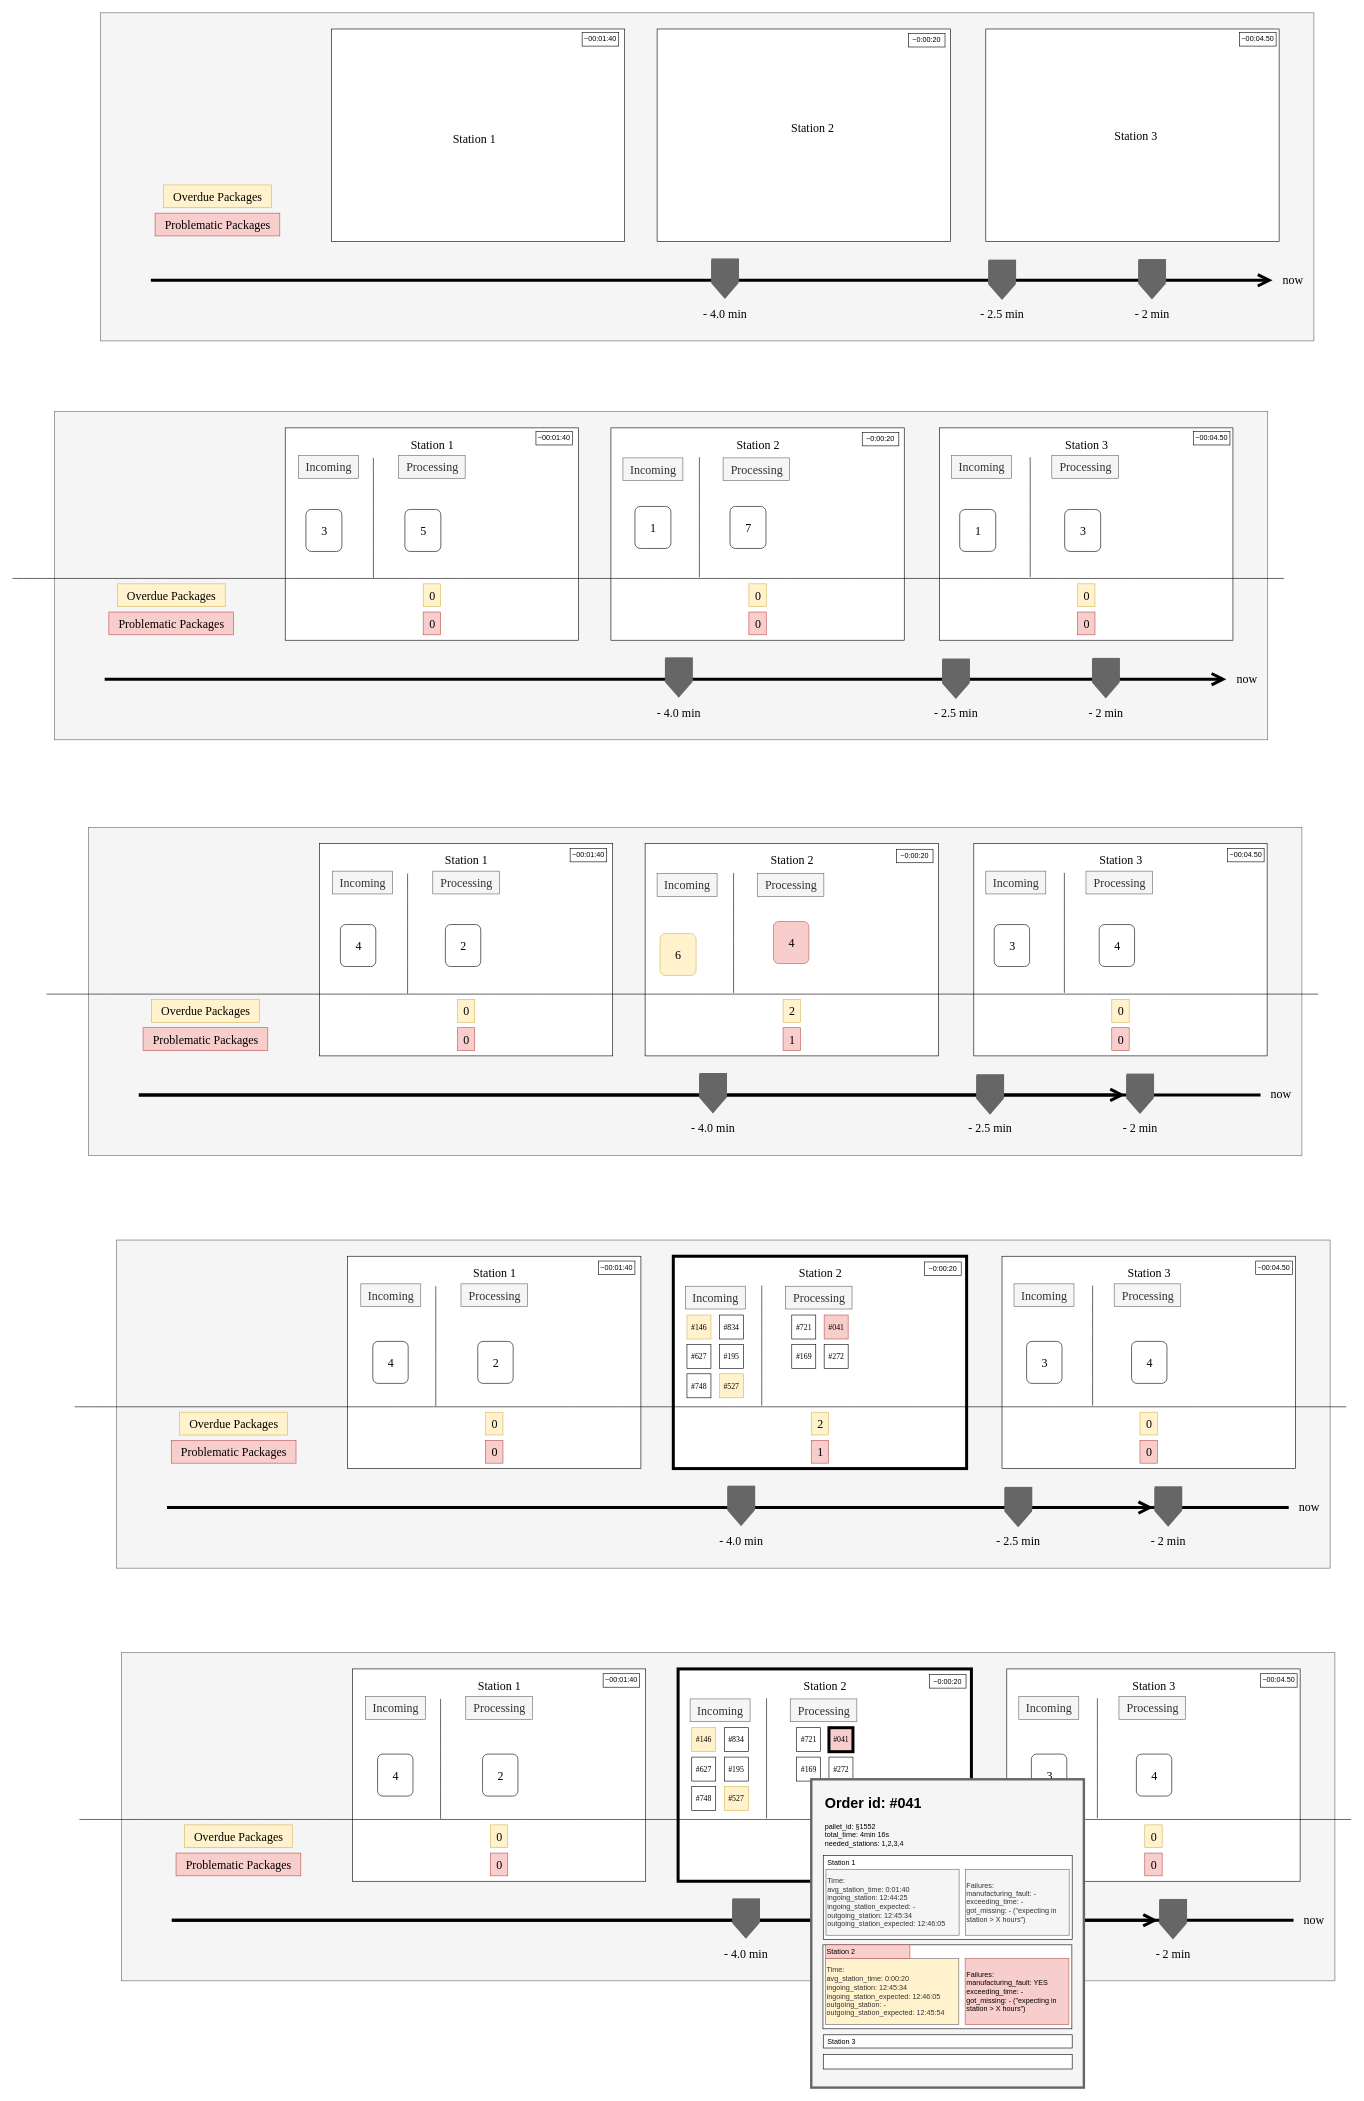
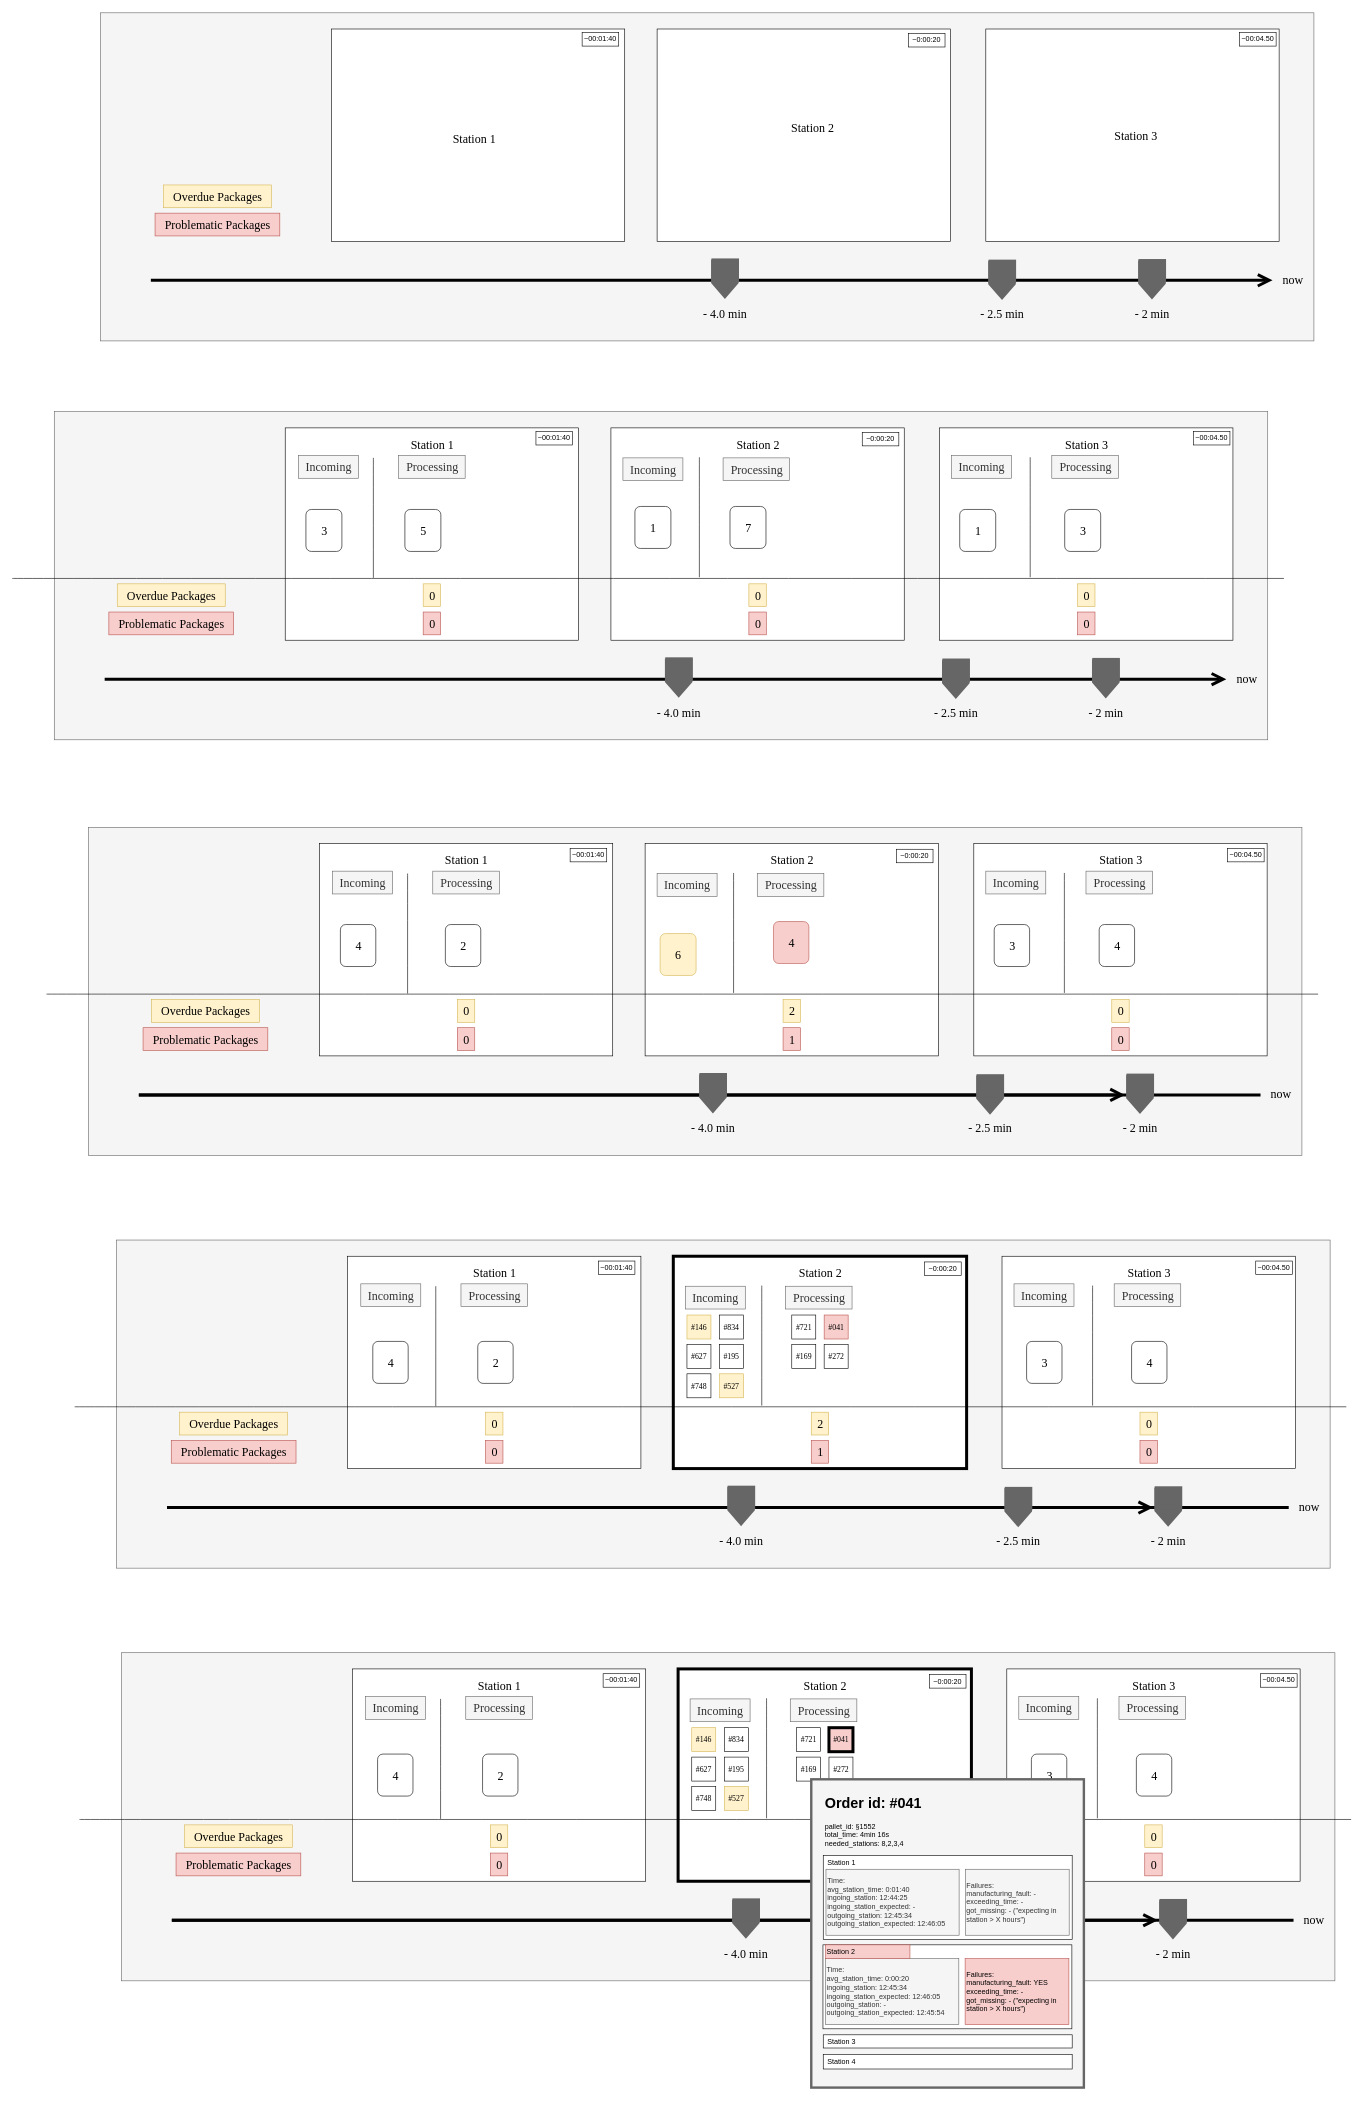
(868, 1813) -> (868, 1813)
(893, 1992) -> (893, 1992)
none -> (868, 2062)
